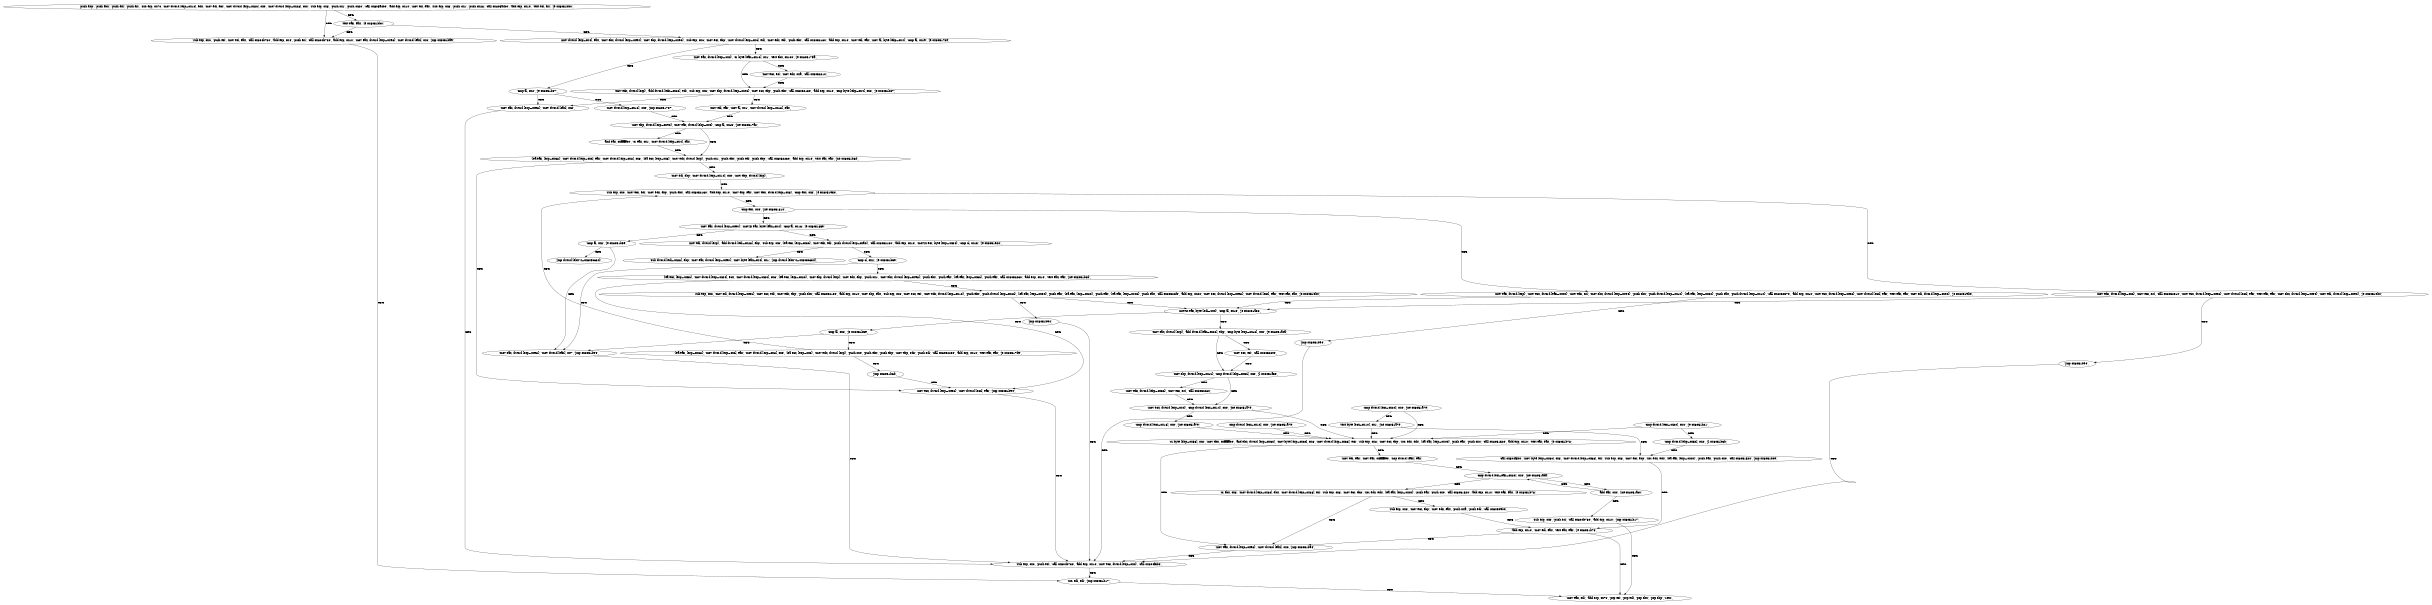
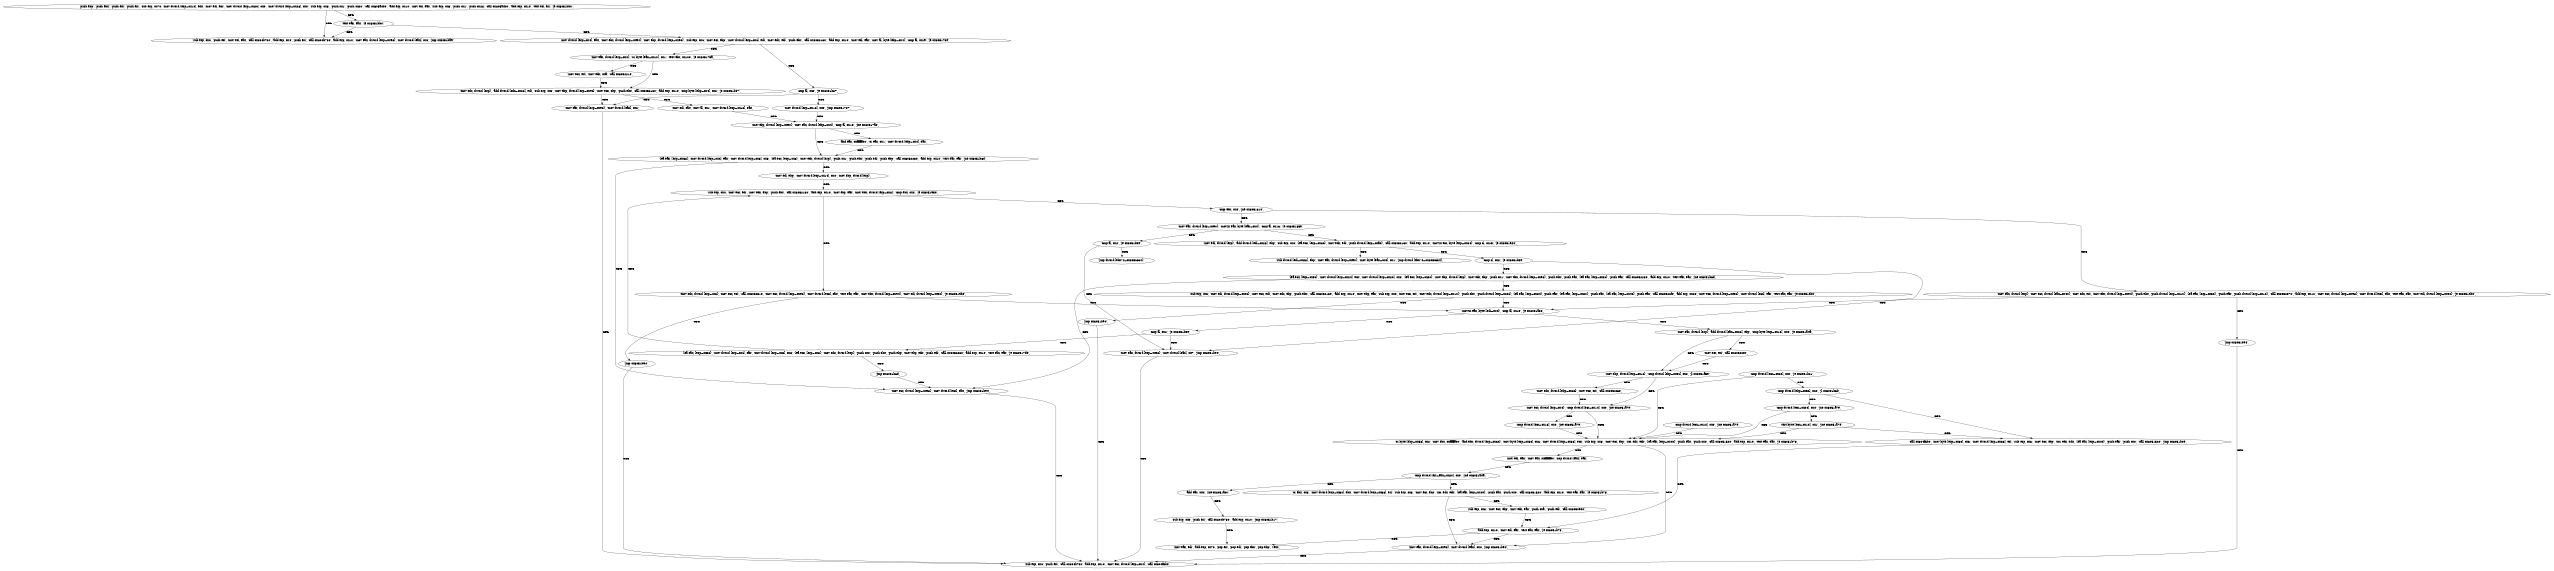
none -> (1809, 399)
(1564, 486) -> none
(1090, 581) -> none
